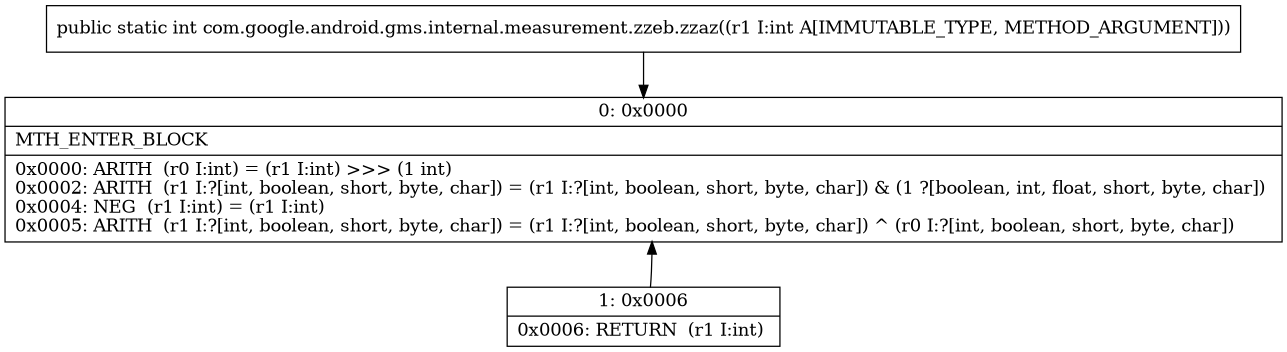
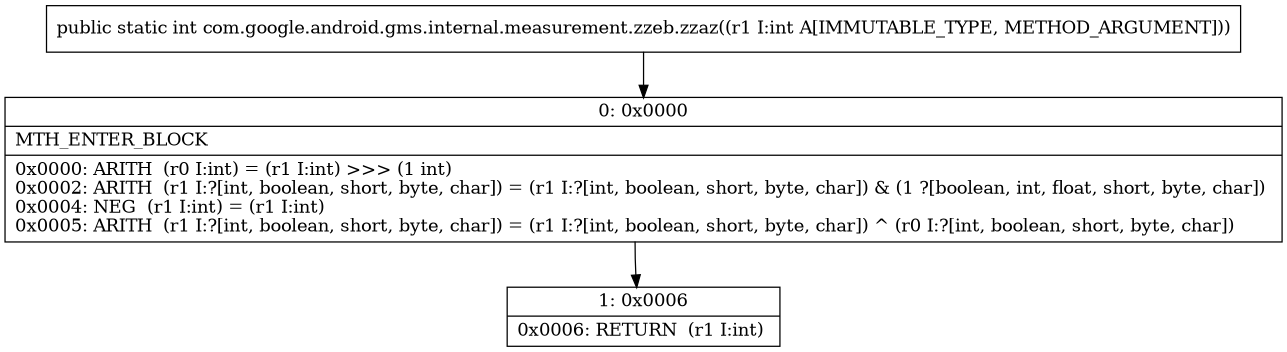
(651, 271) -> (635, 258)
